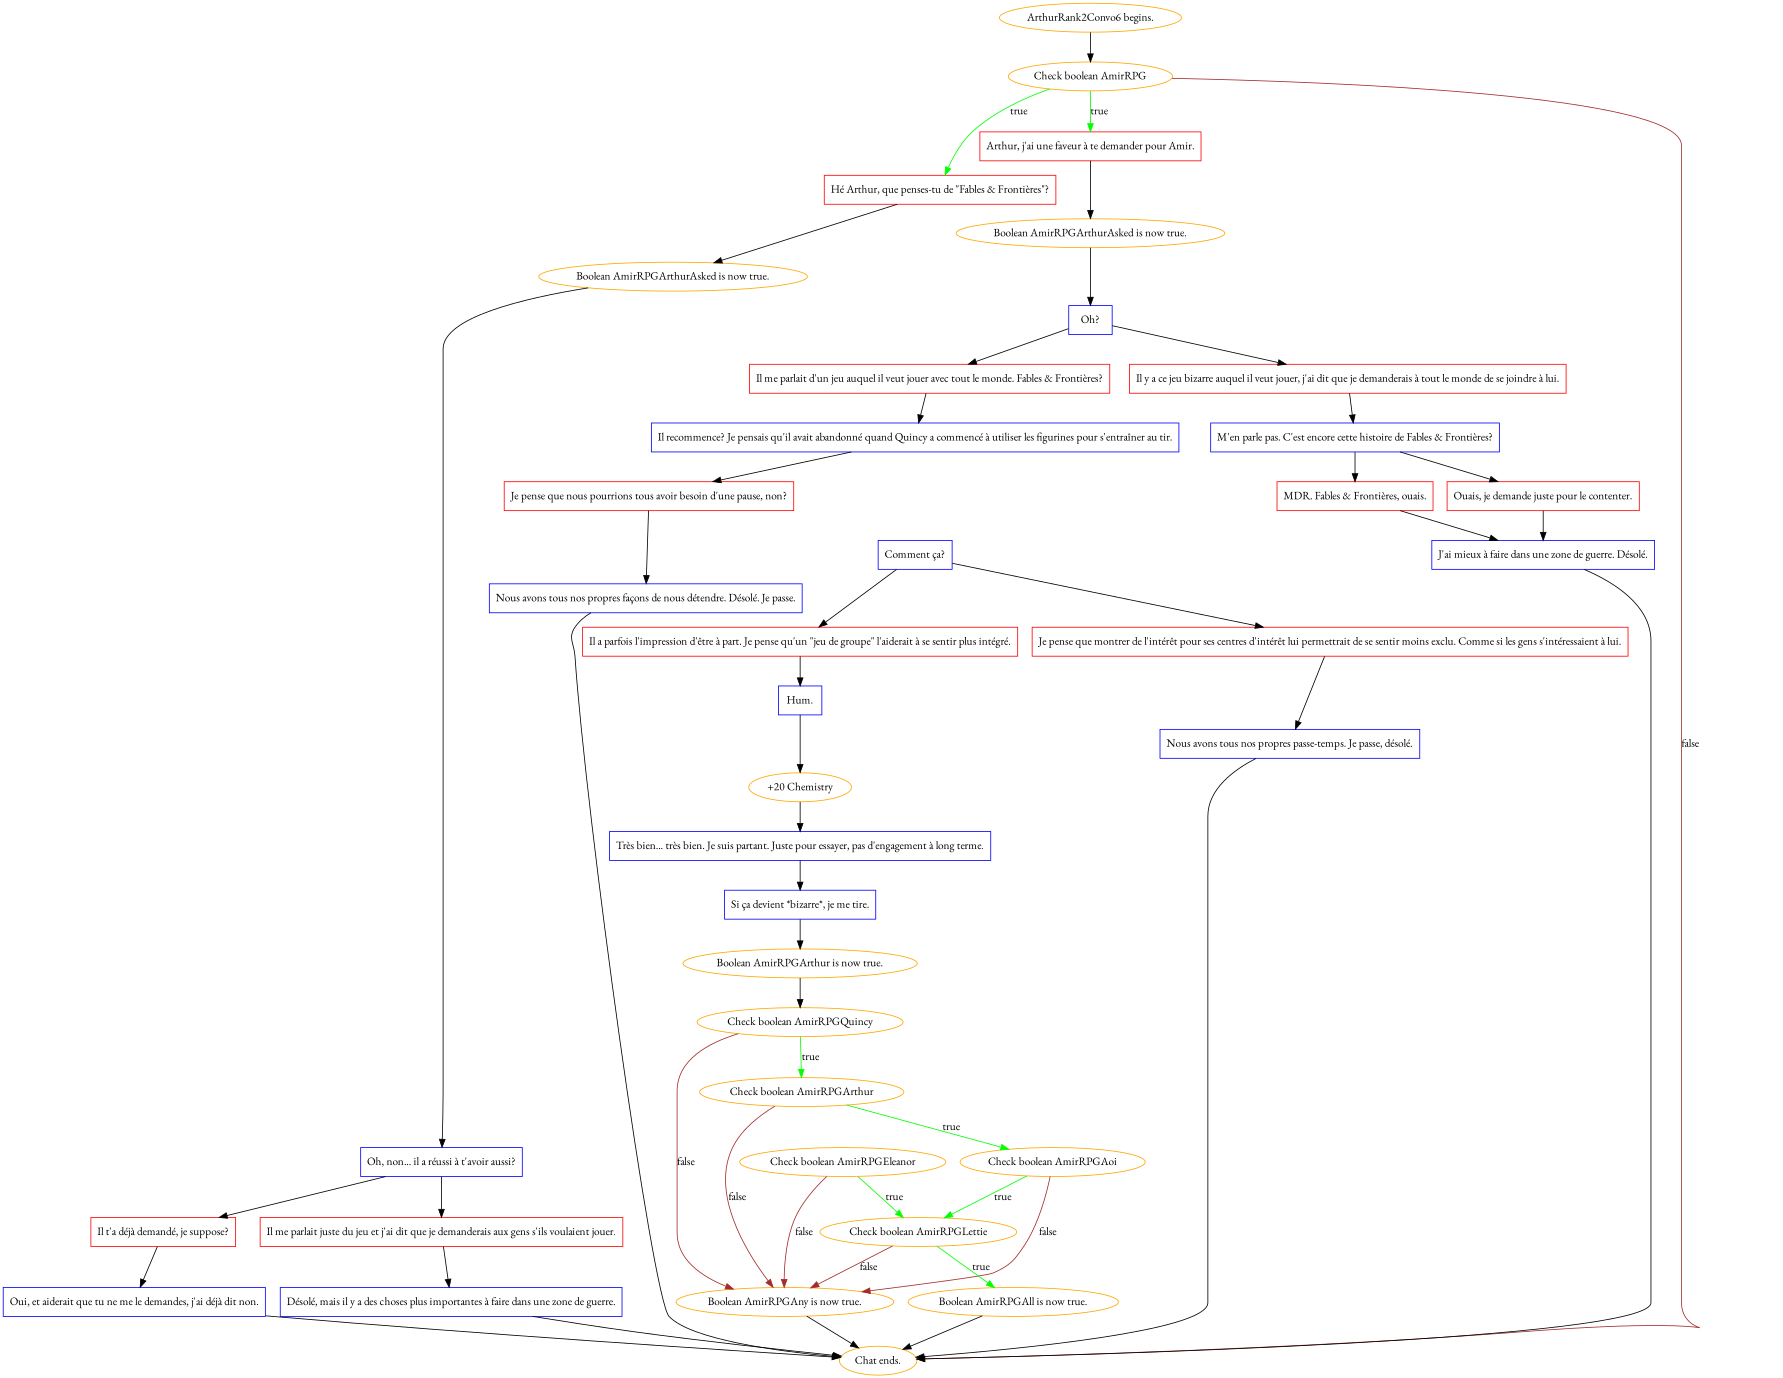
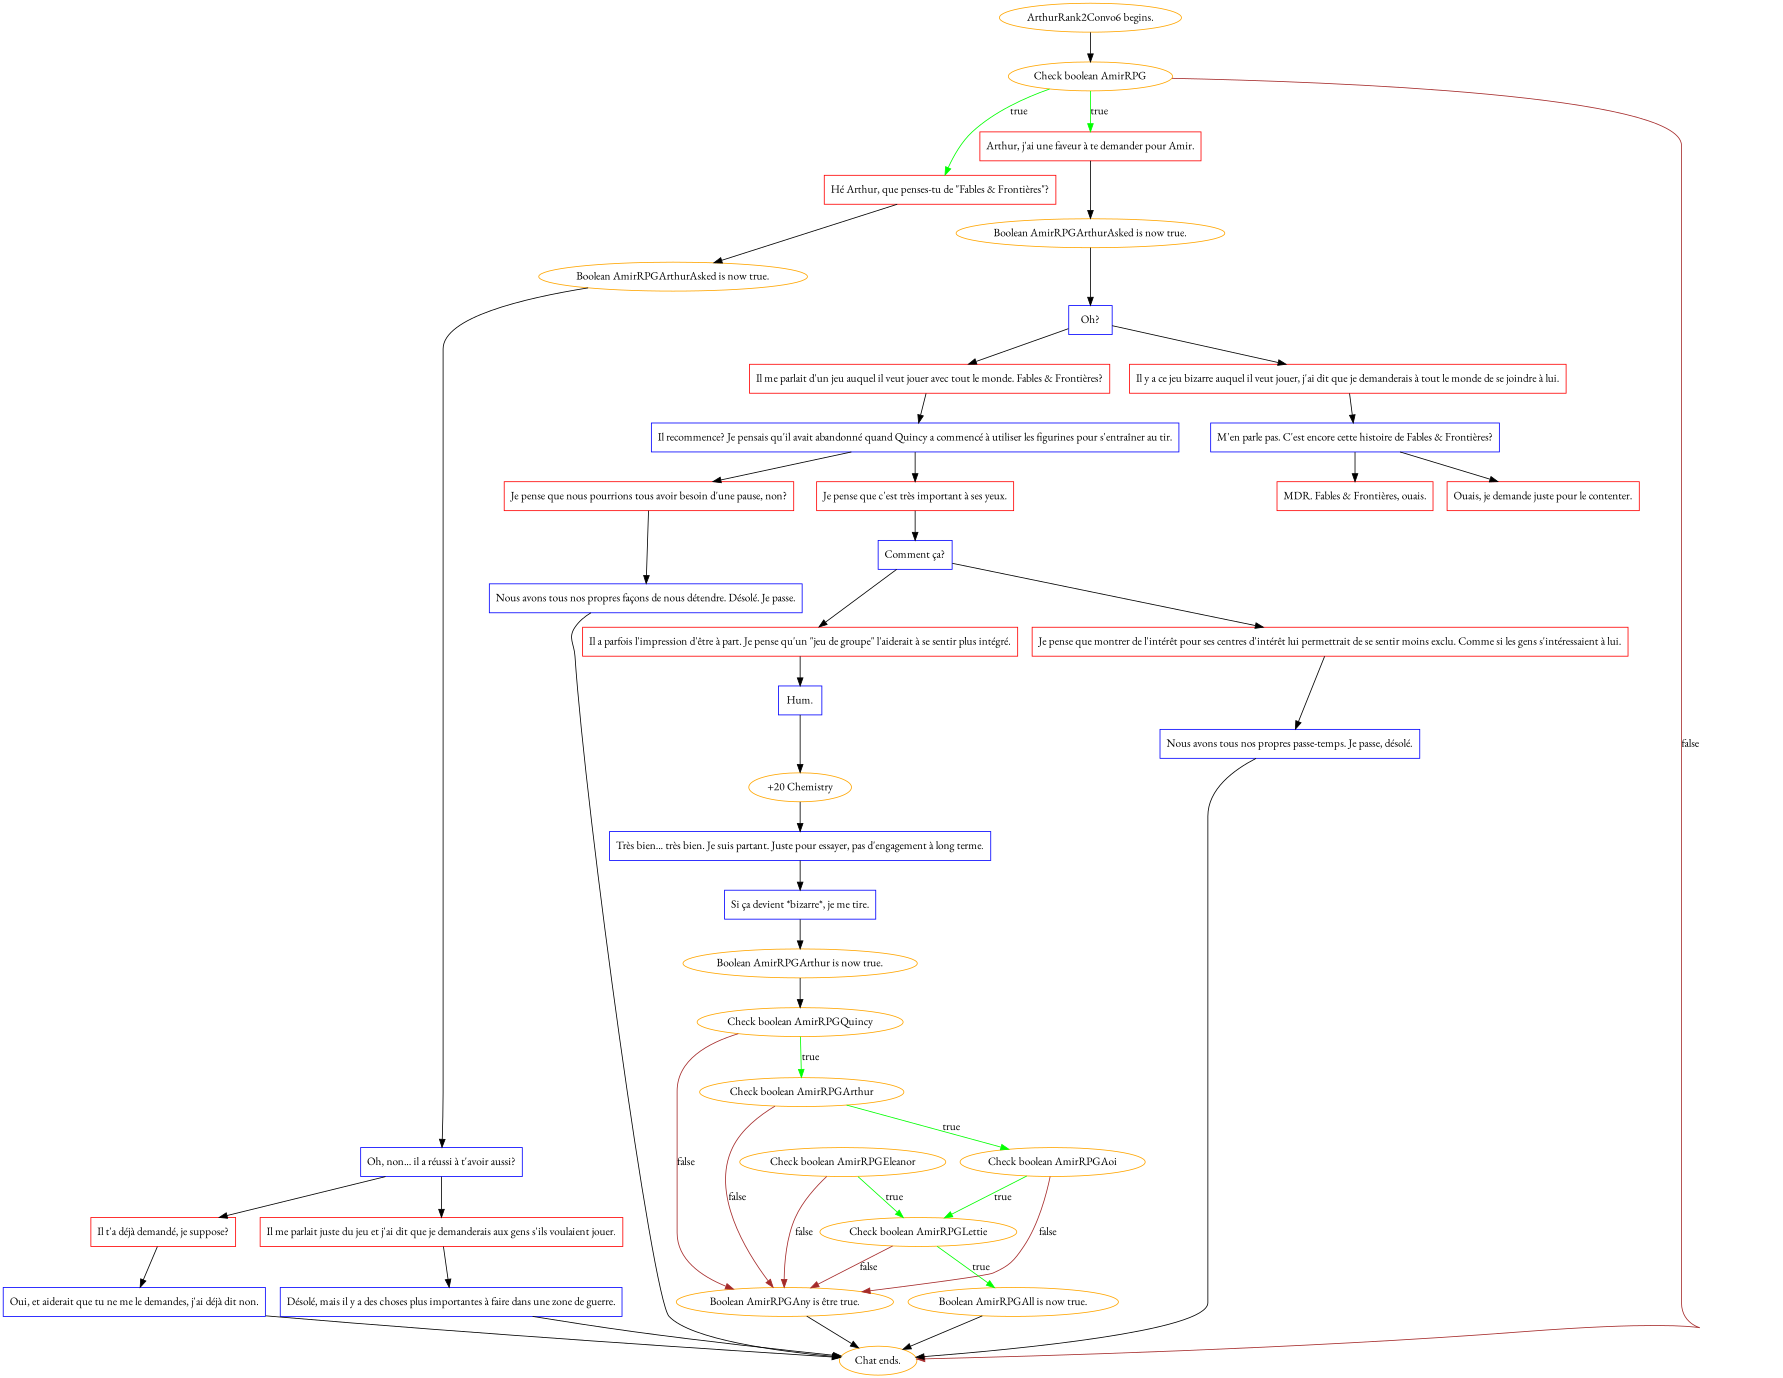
none -> (915, 496)
(1543, 555) -> none
(785, 1302) -> (785, 1302)
